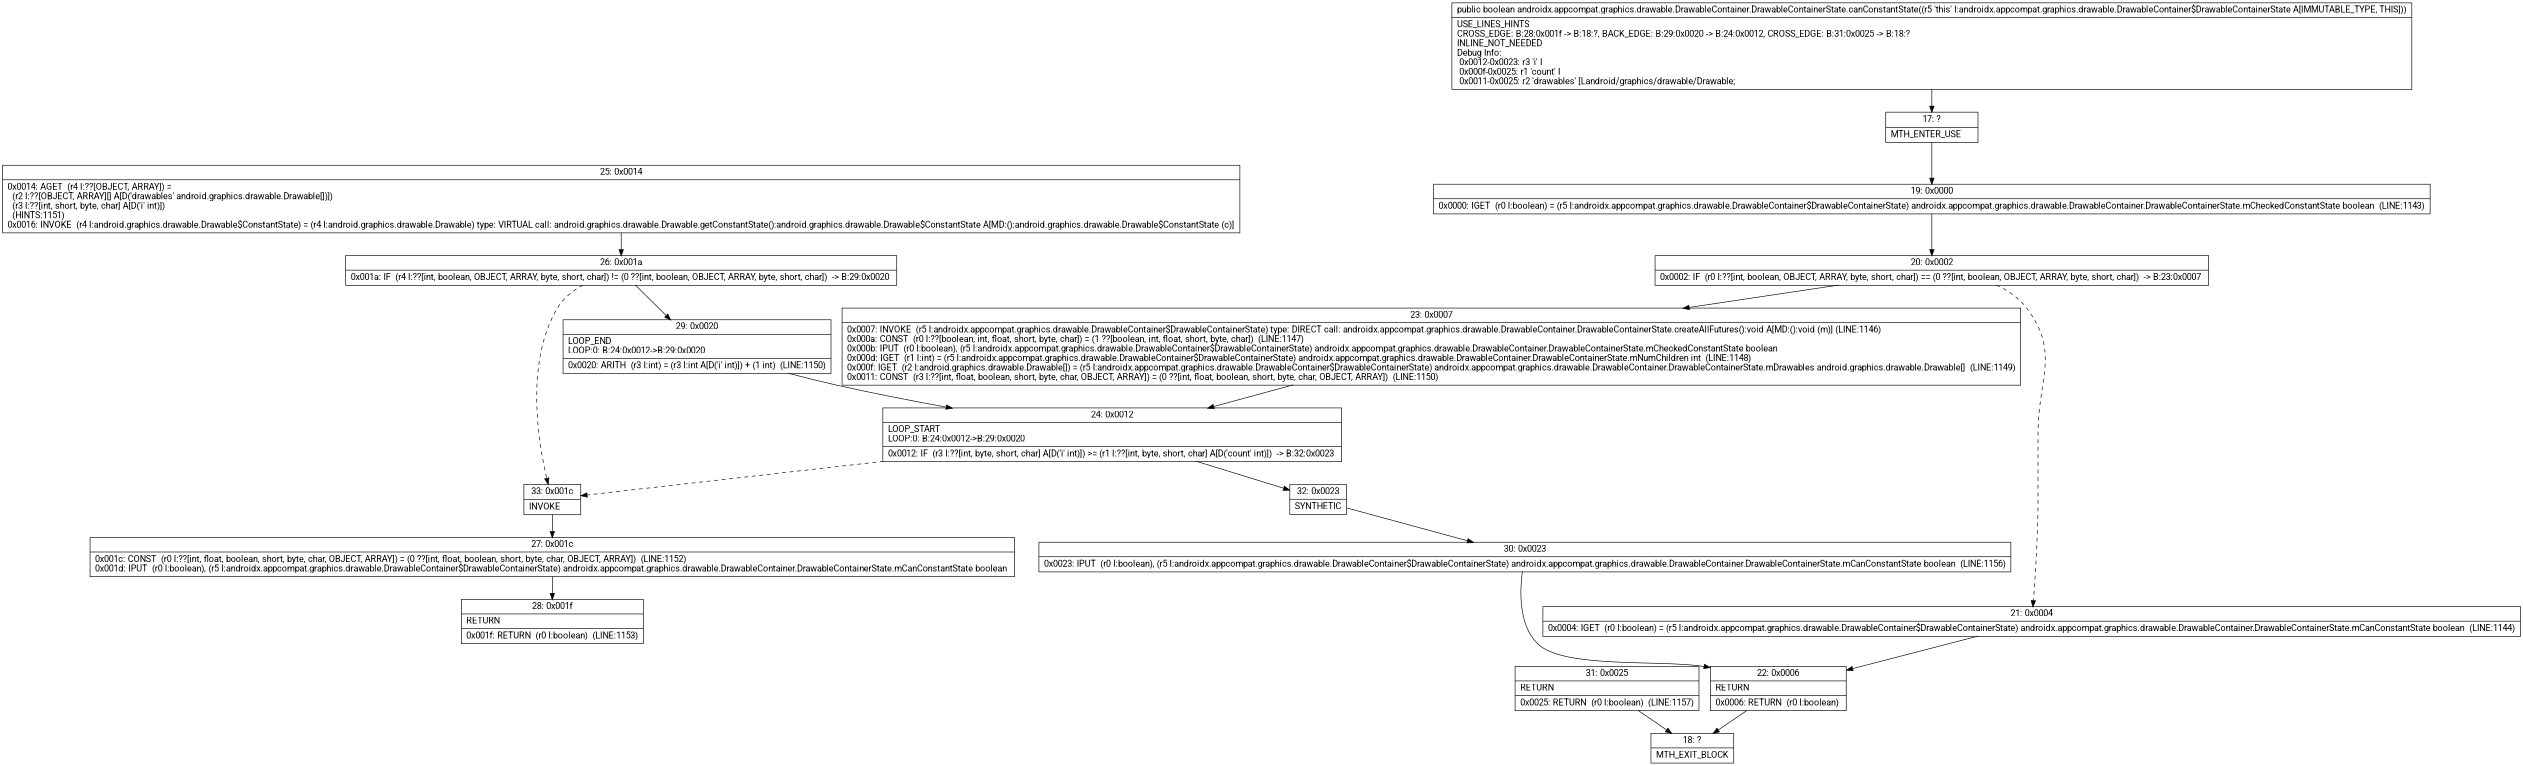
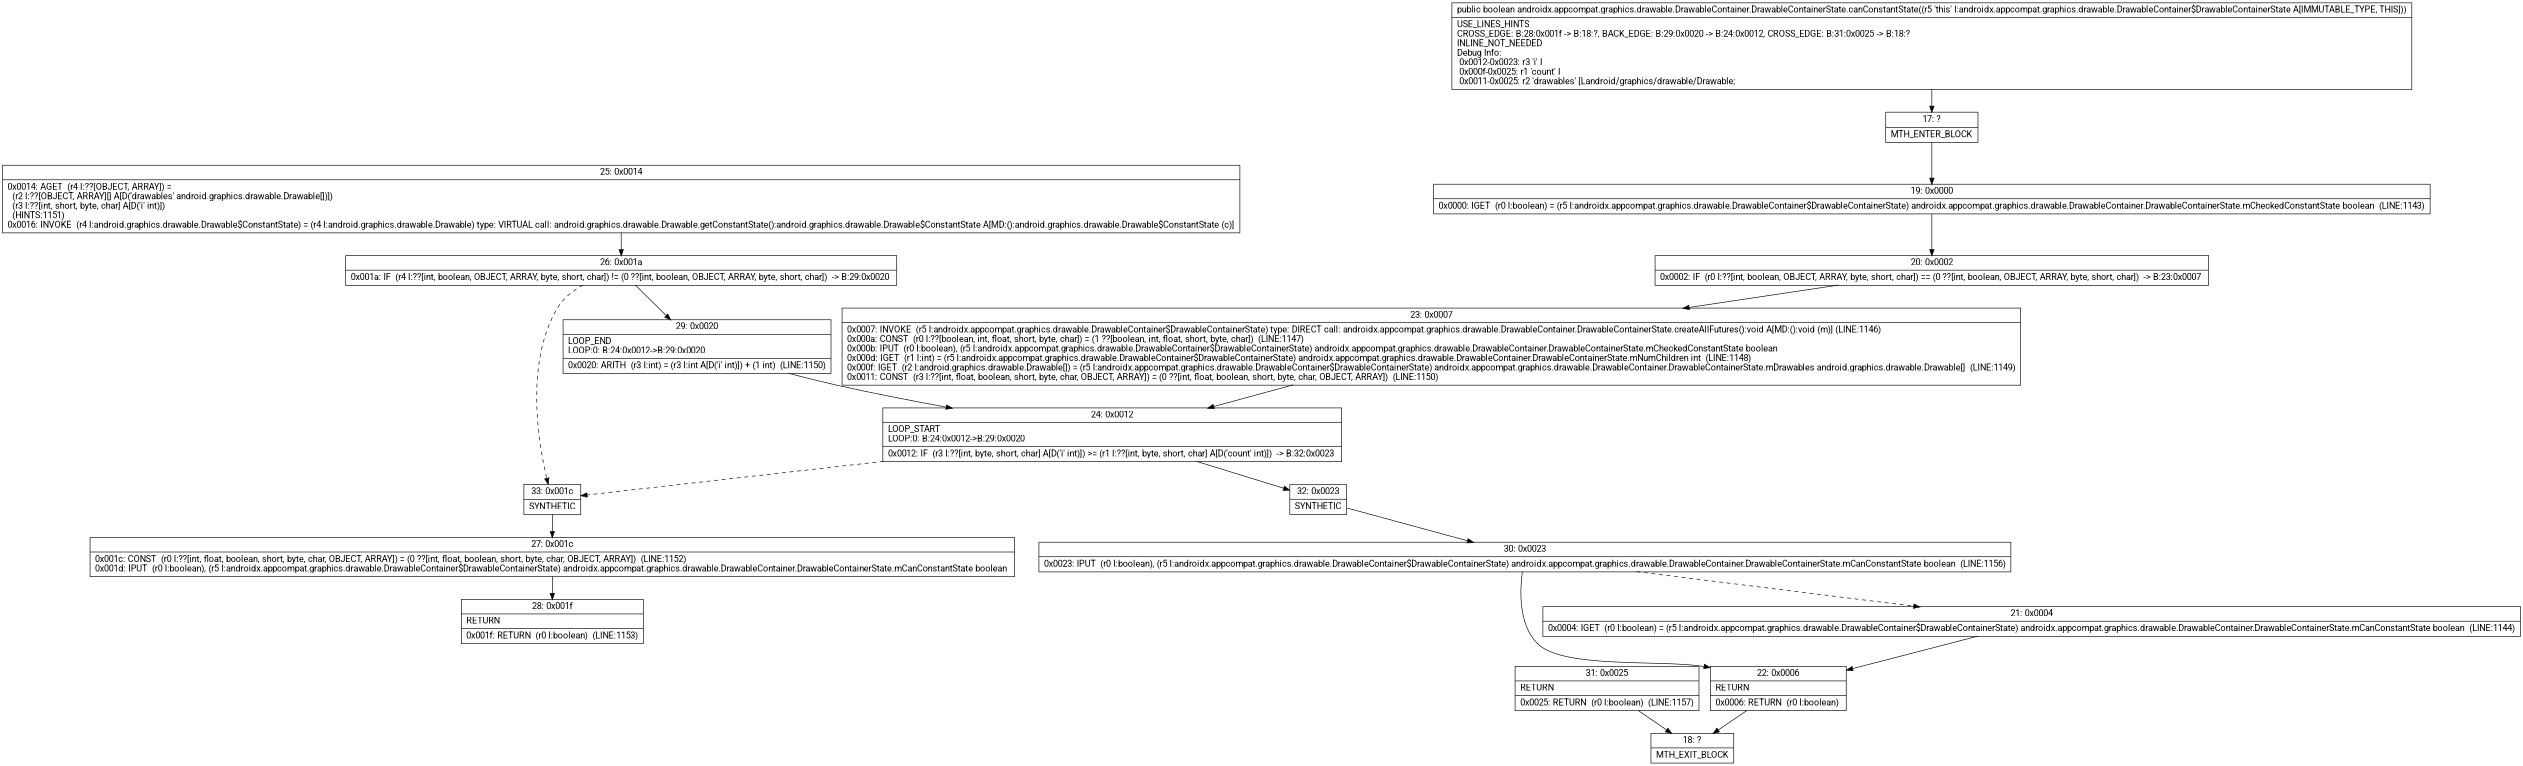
(1926, 135) -> (1932, 135)
(2038, 433) -> (1775, 589)
(545, 507) -> (552, 507)
